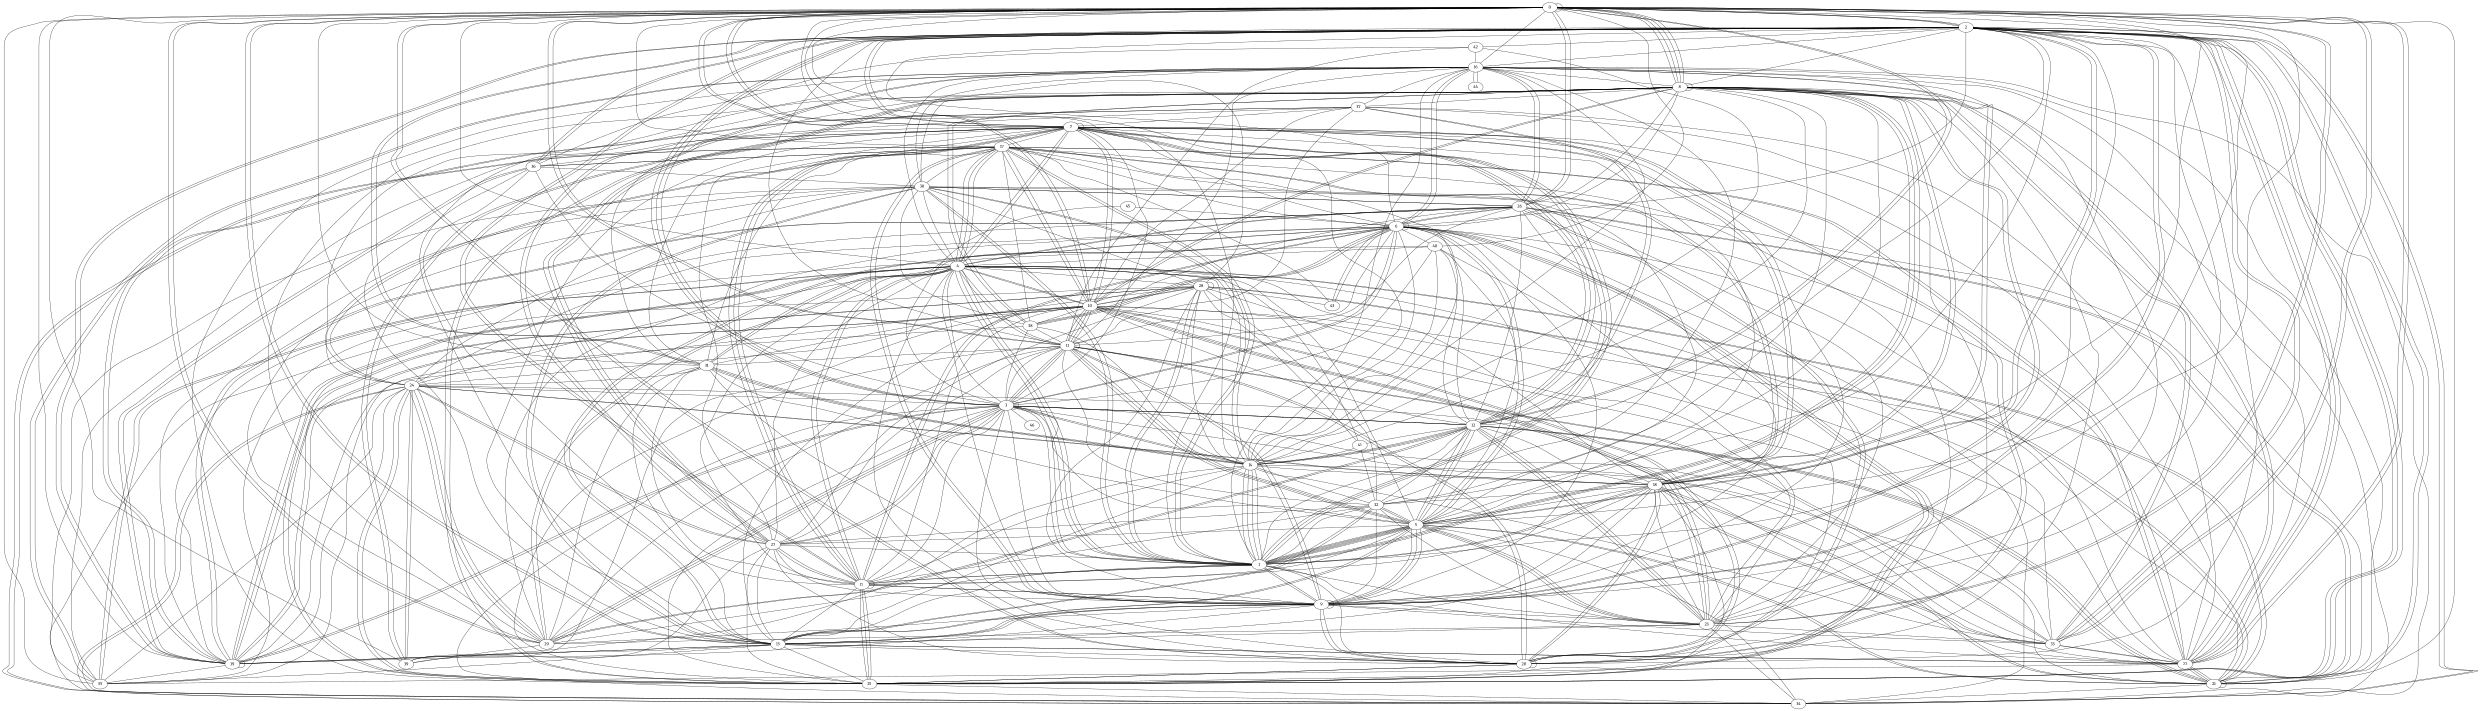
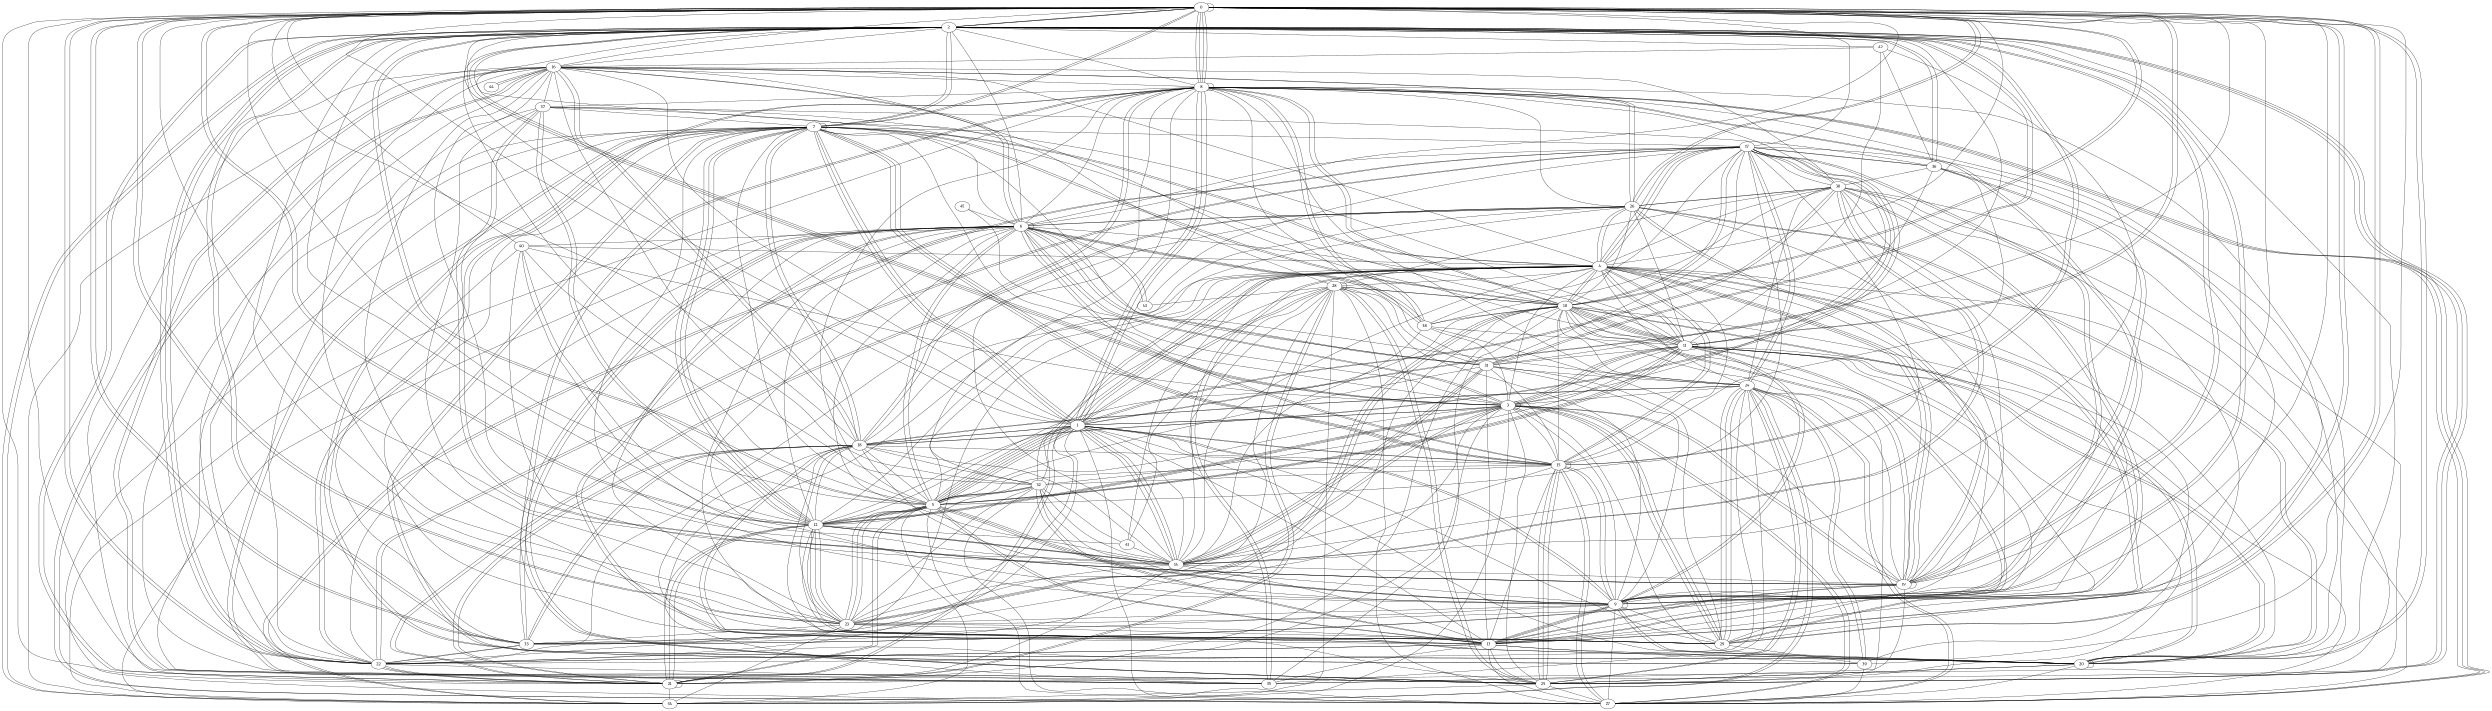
(1032, 425) -> none
